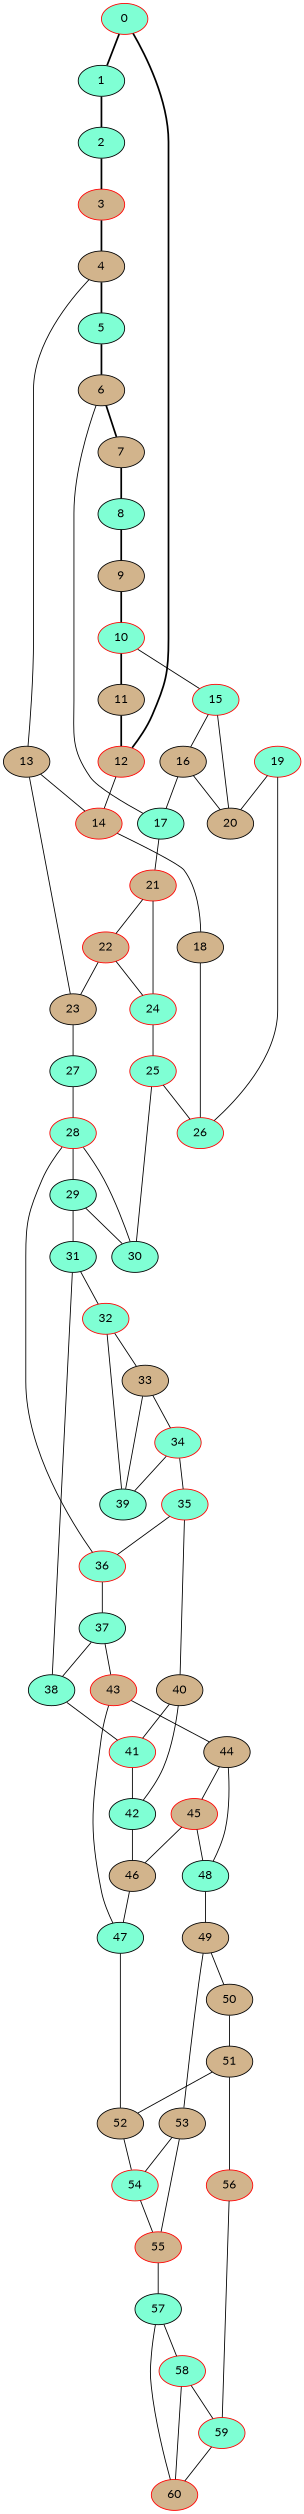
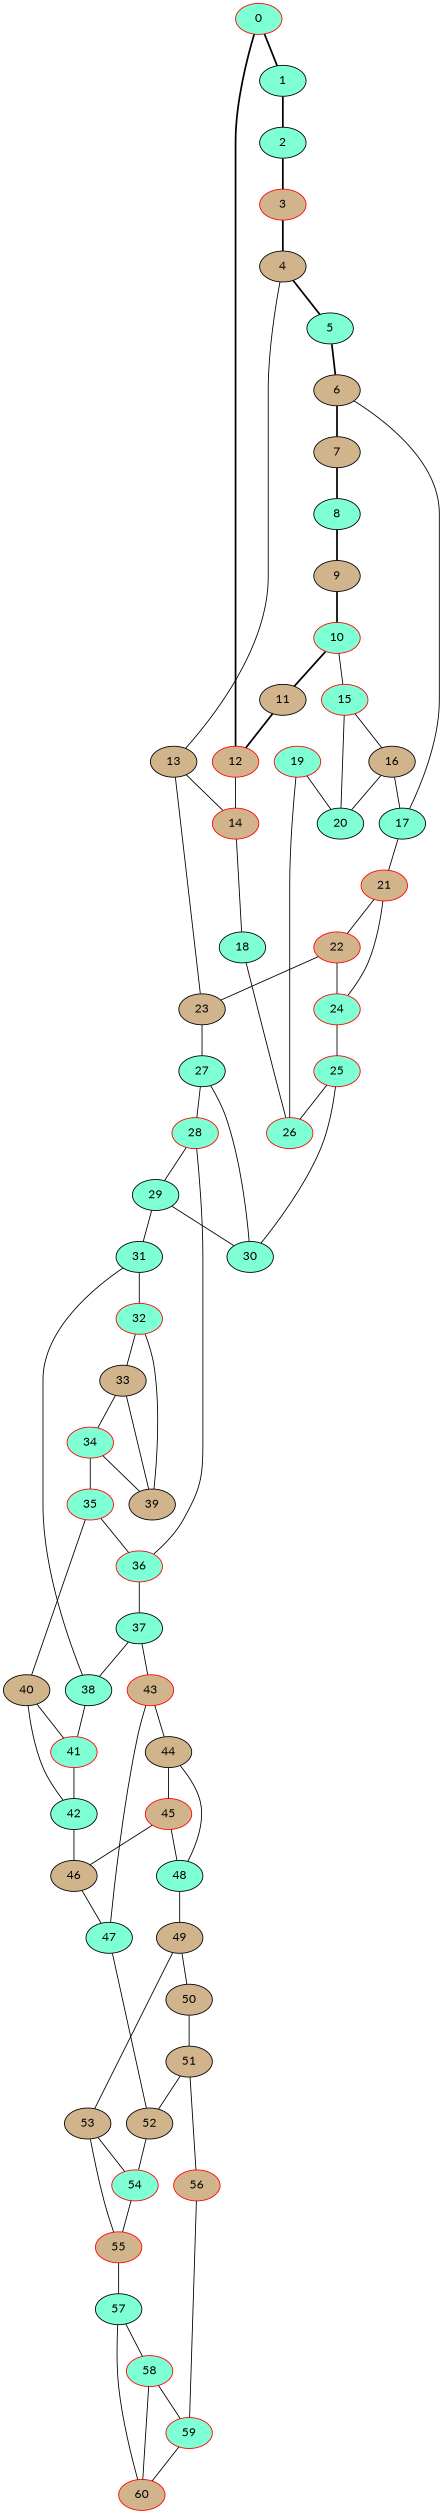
(230, 824) -> (340, 824)
(200, 947) -> (242, 947)
(111, 1193) -> (238, 1161)
(123, 1505) -> (152, 1505)
